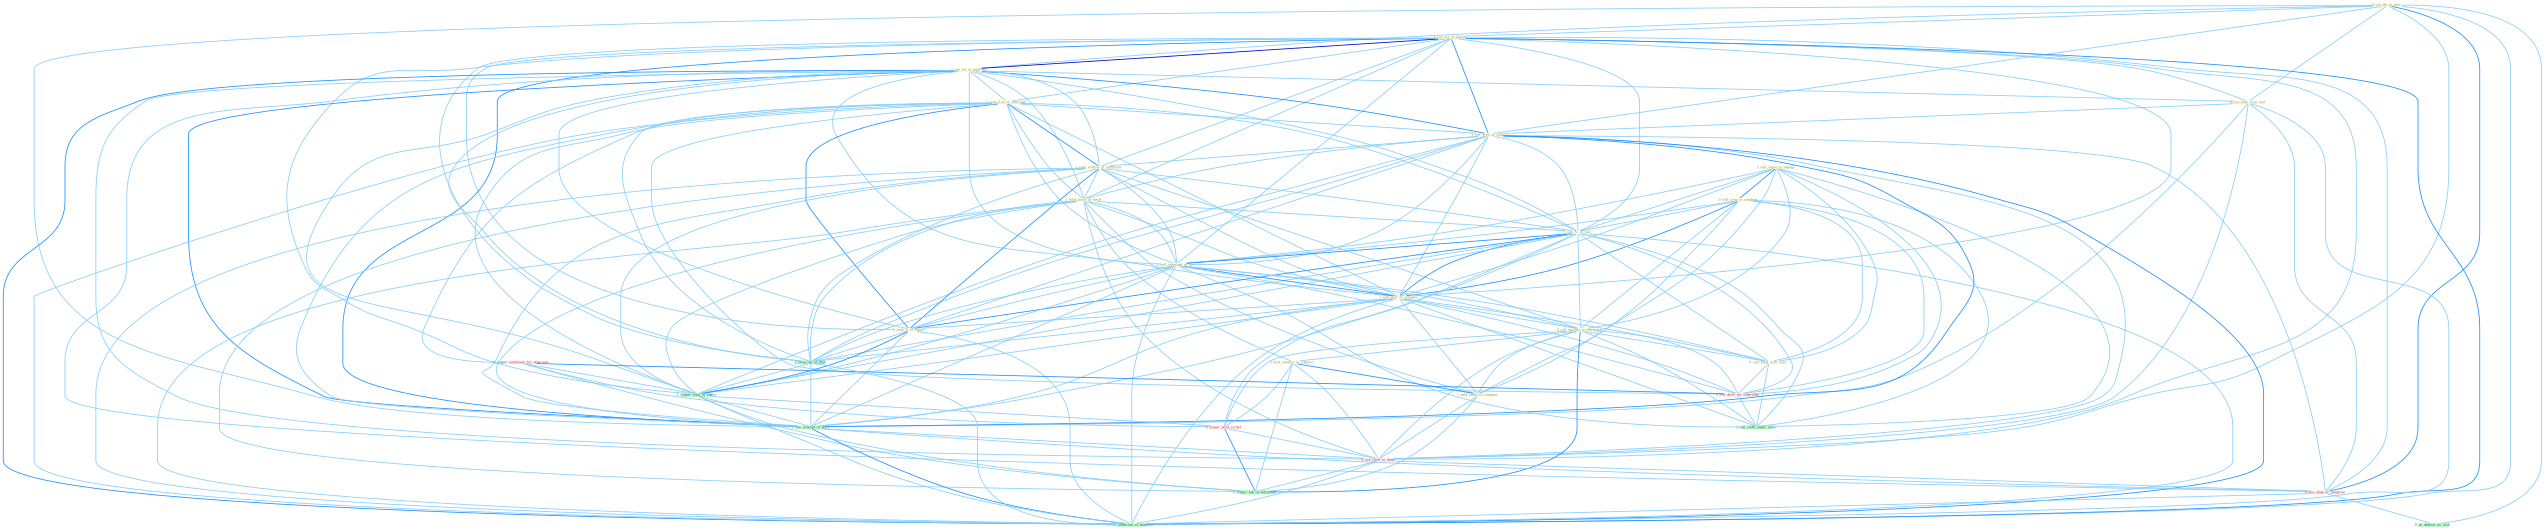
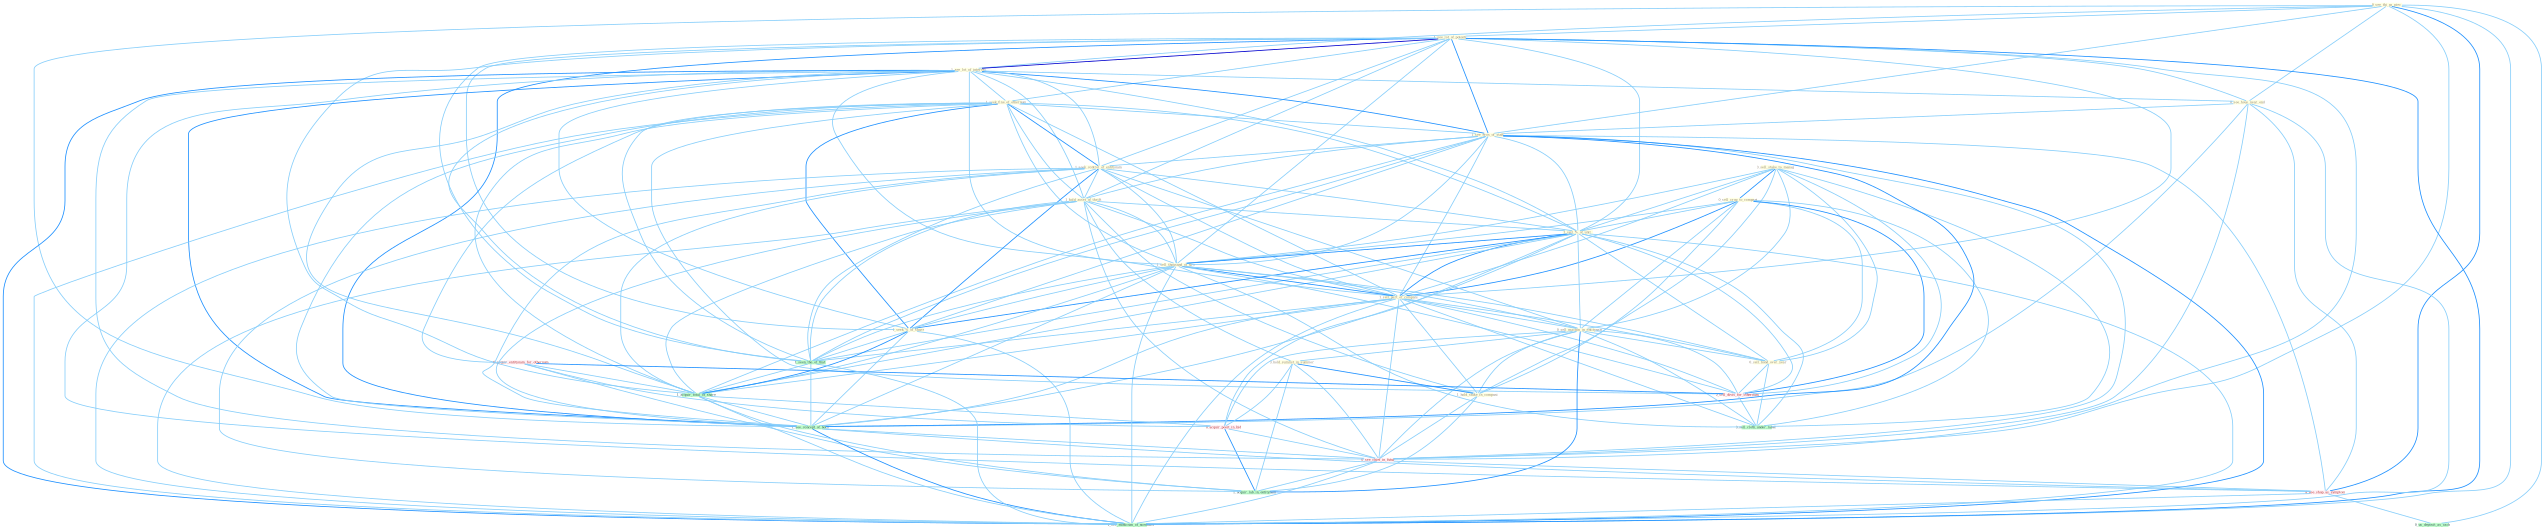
(2293, 78) -> none
(1924, 306) -> (1924, 306)
(1200, 311) -> (1391, 363)
